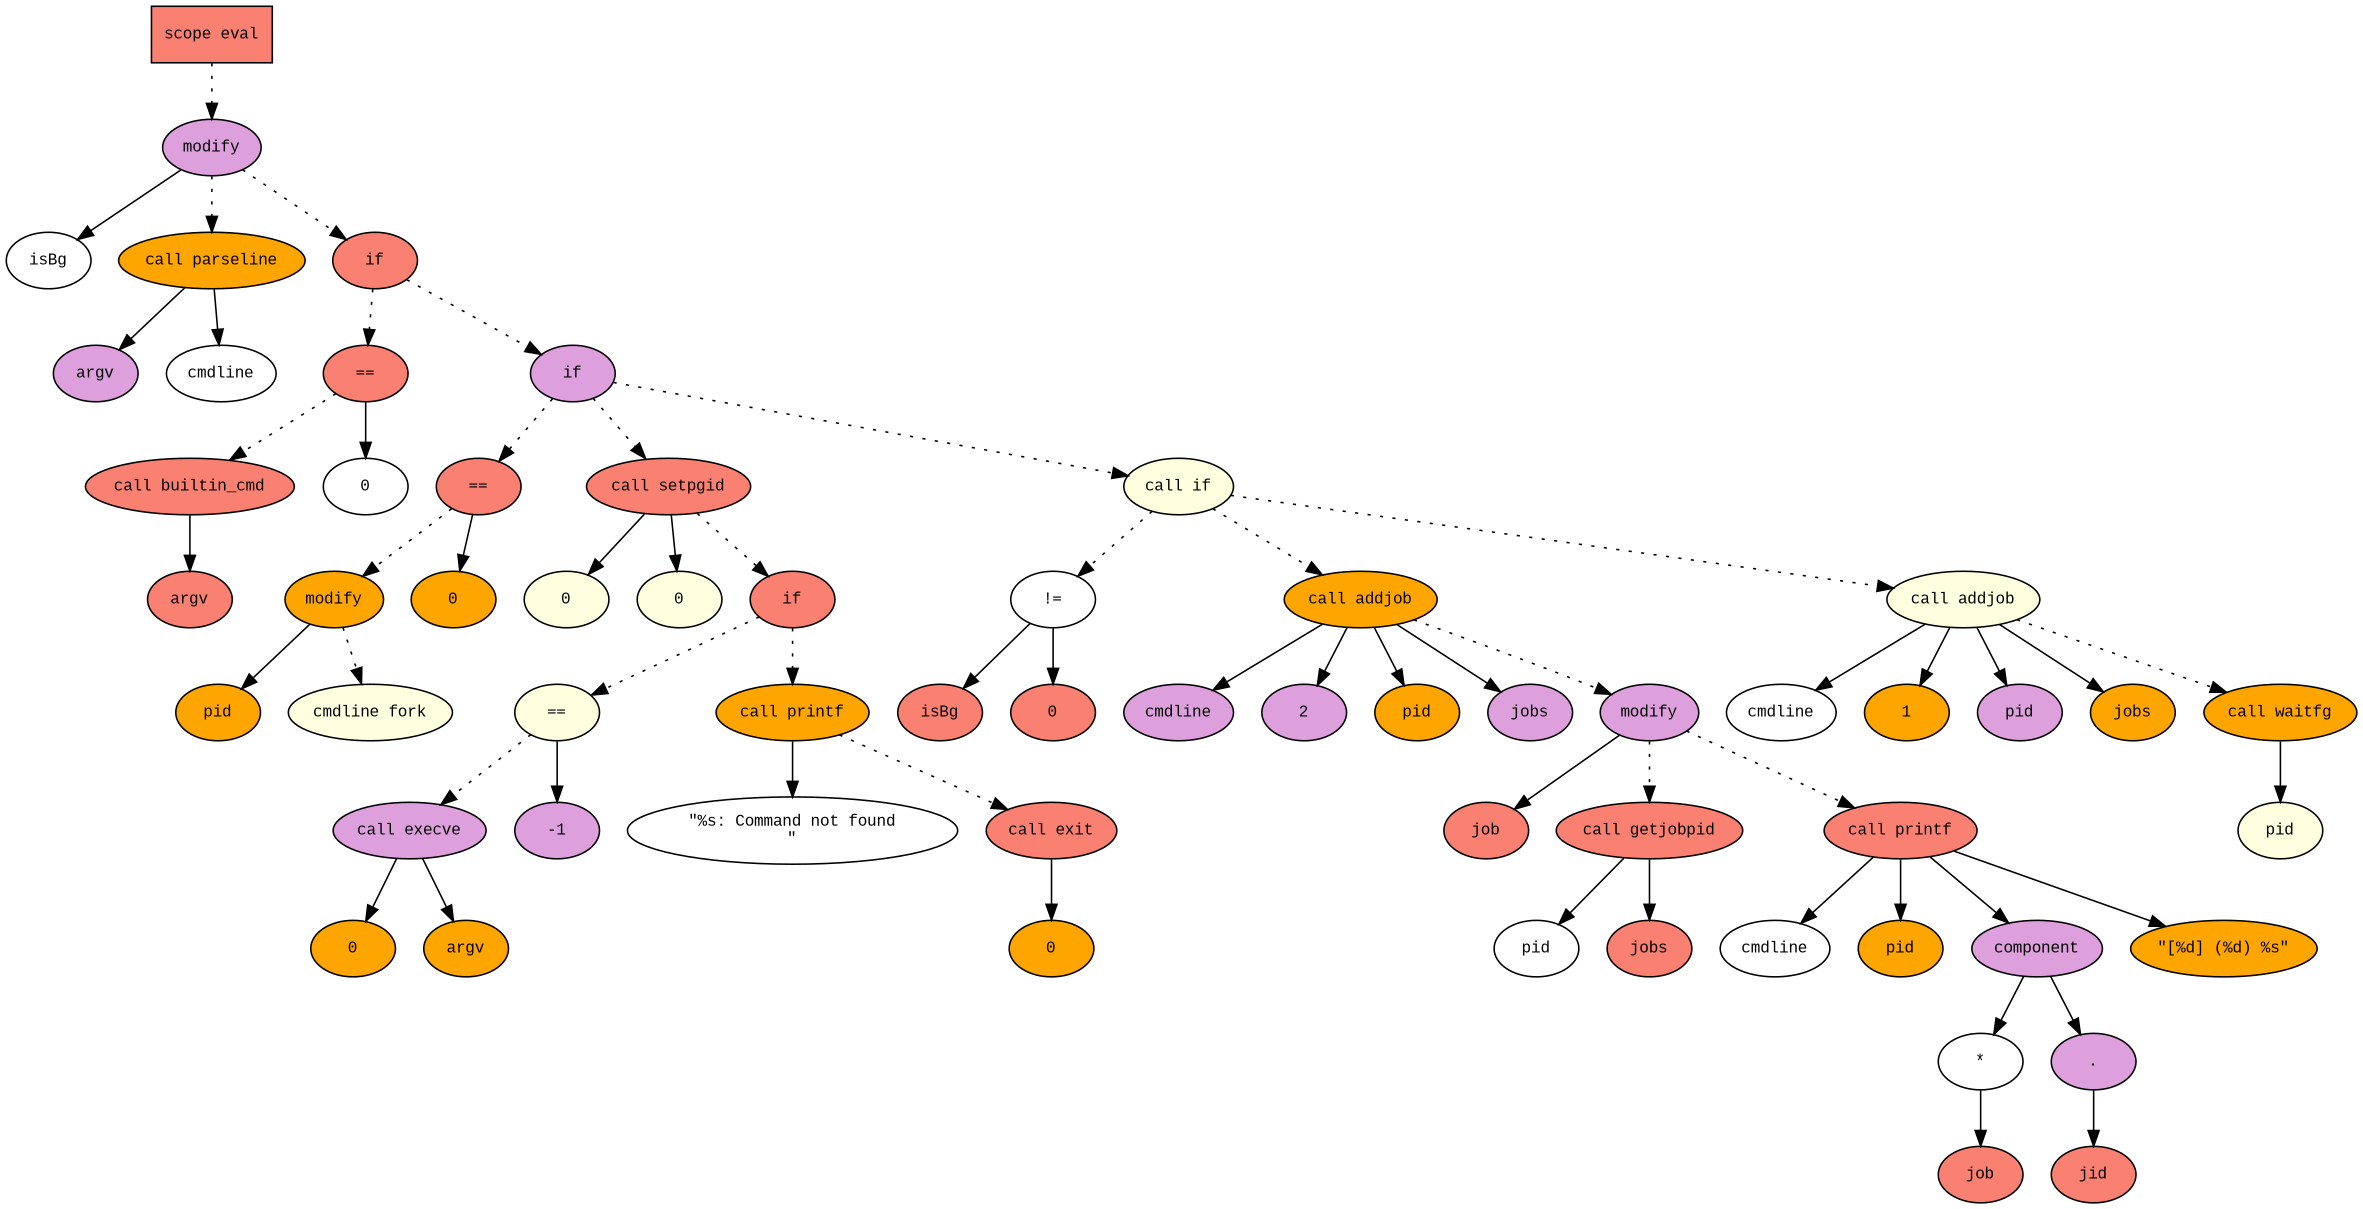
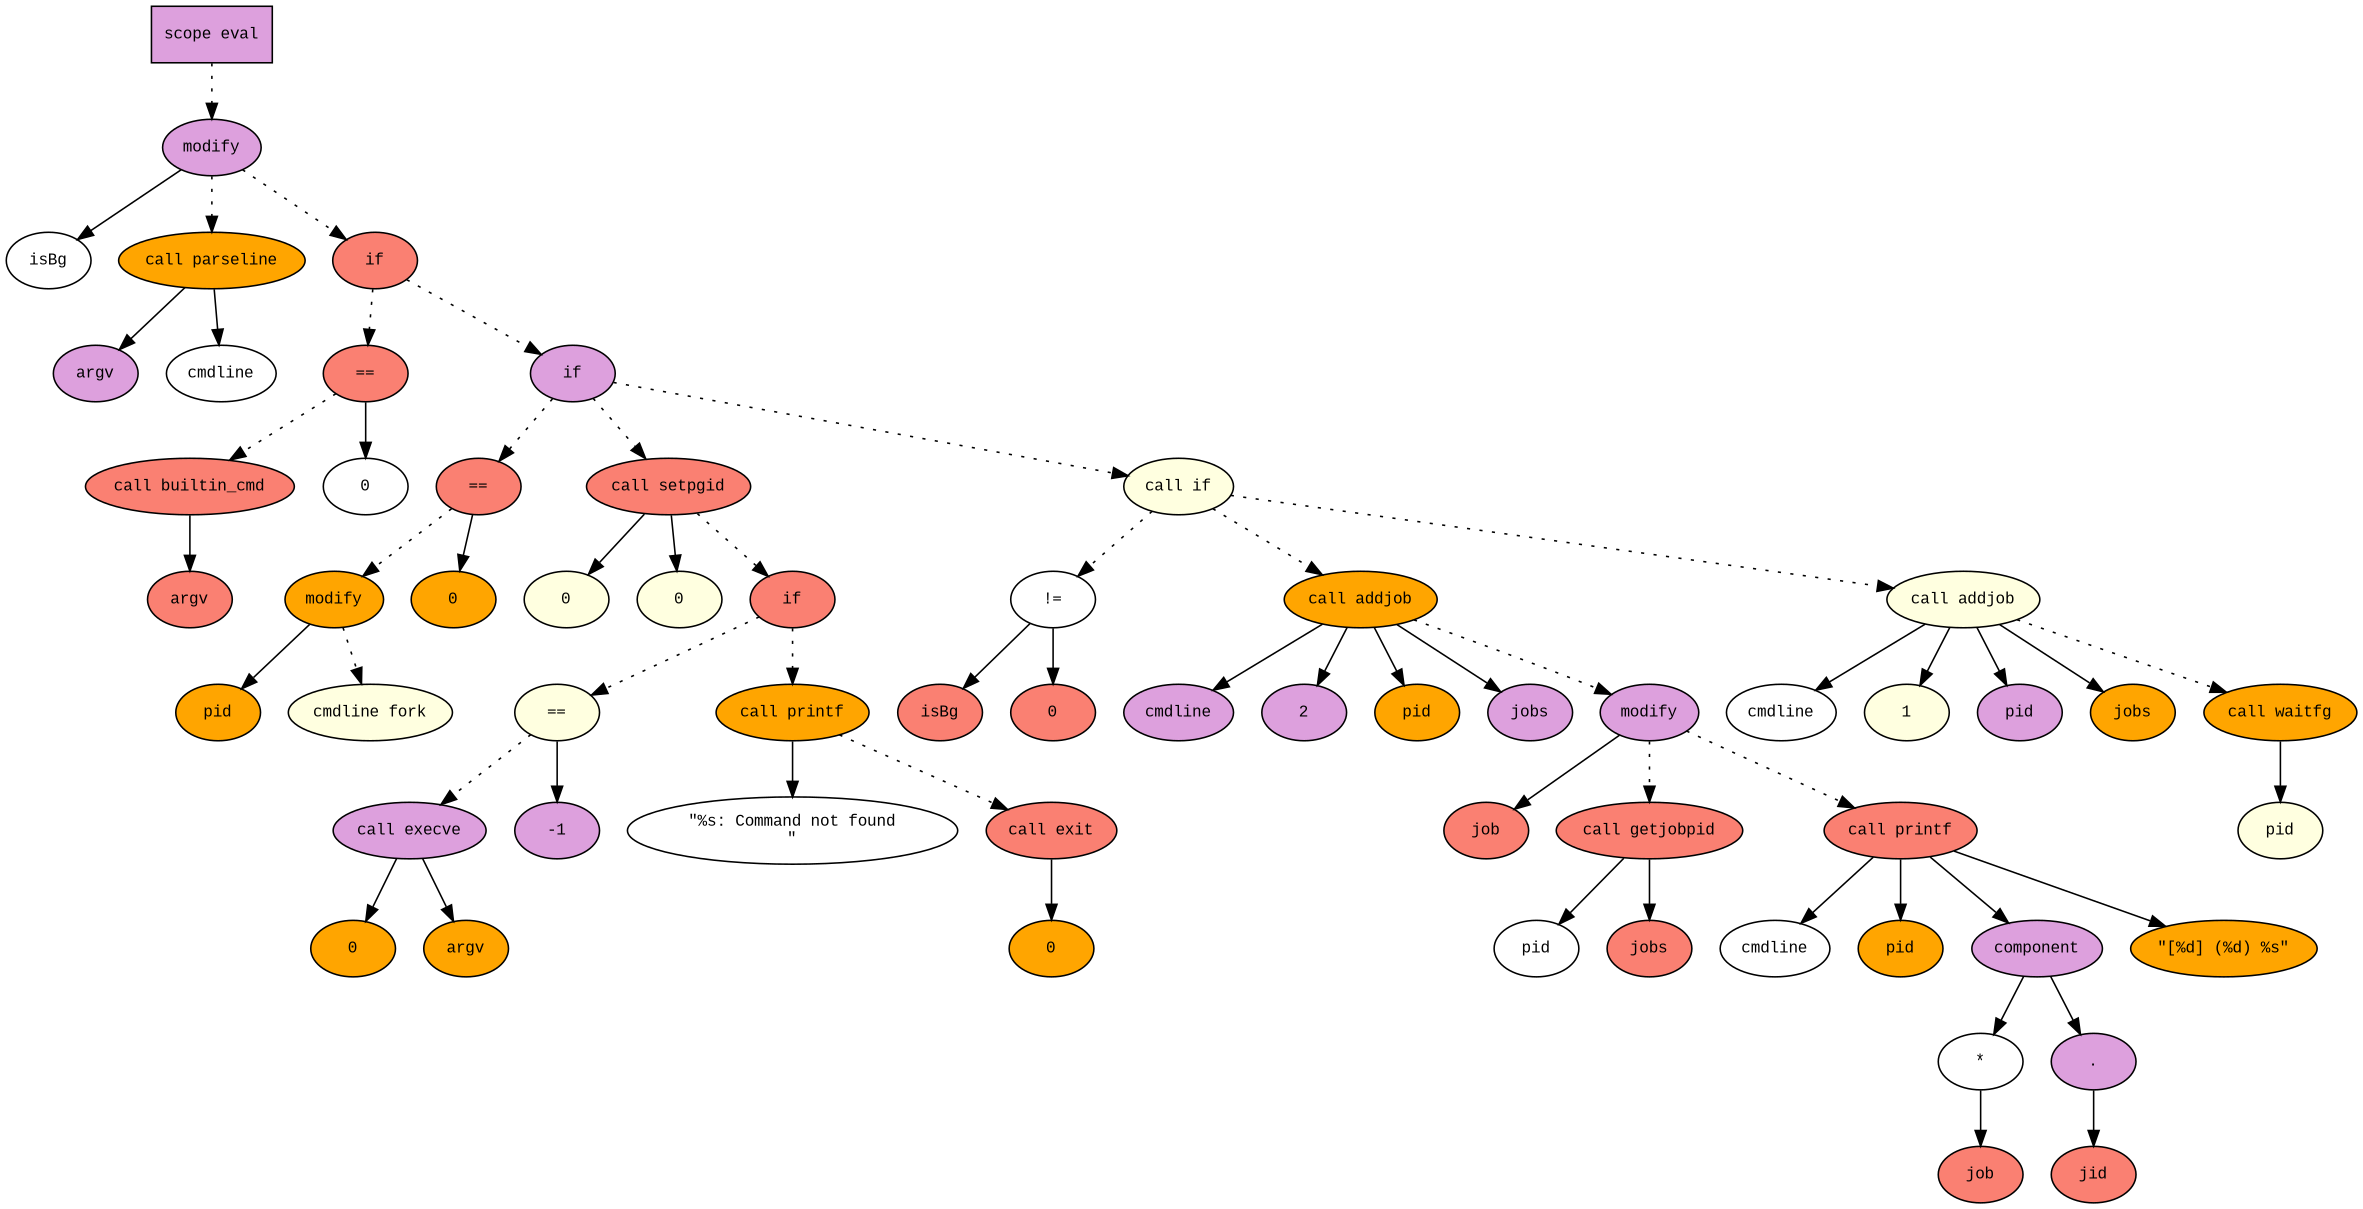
(212, 35) -> (212, 35)
(1907, 713) -> (1907, 713)
